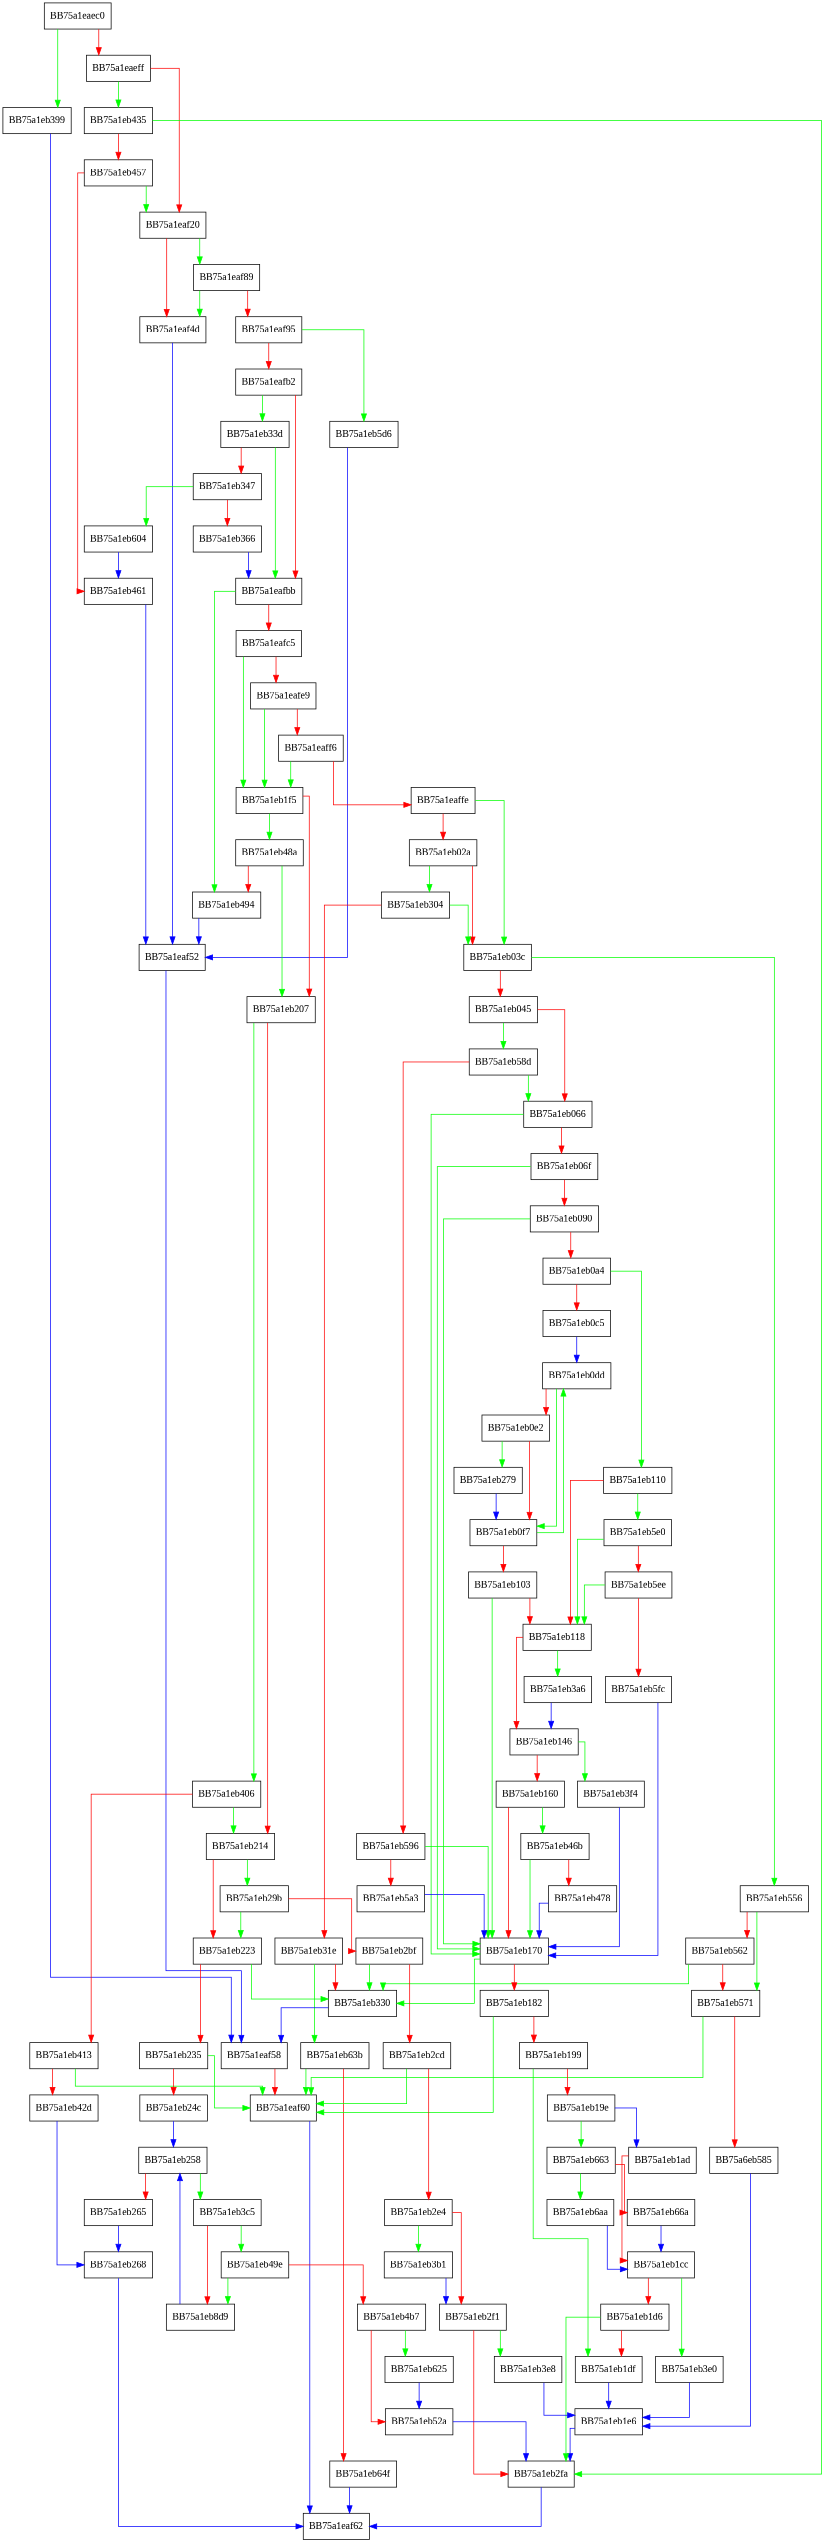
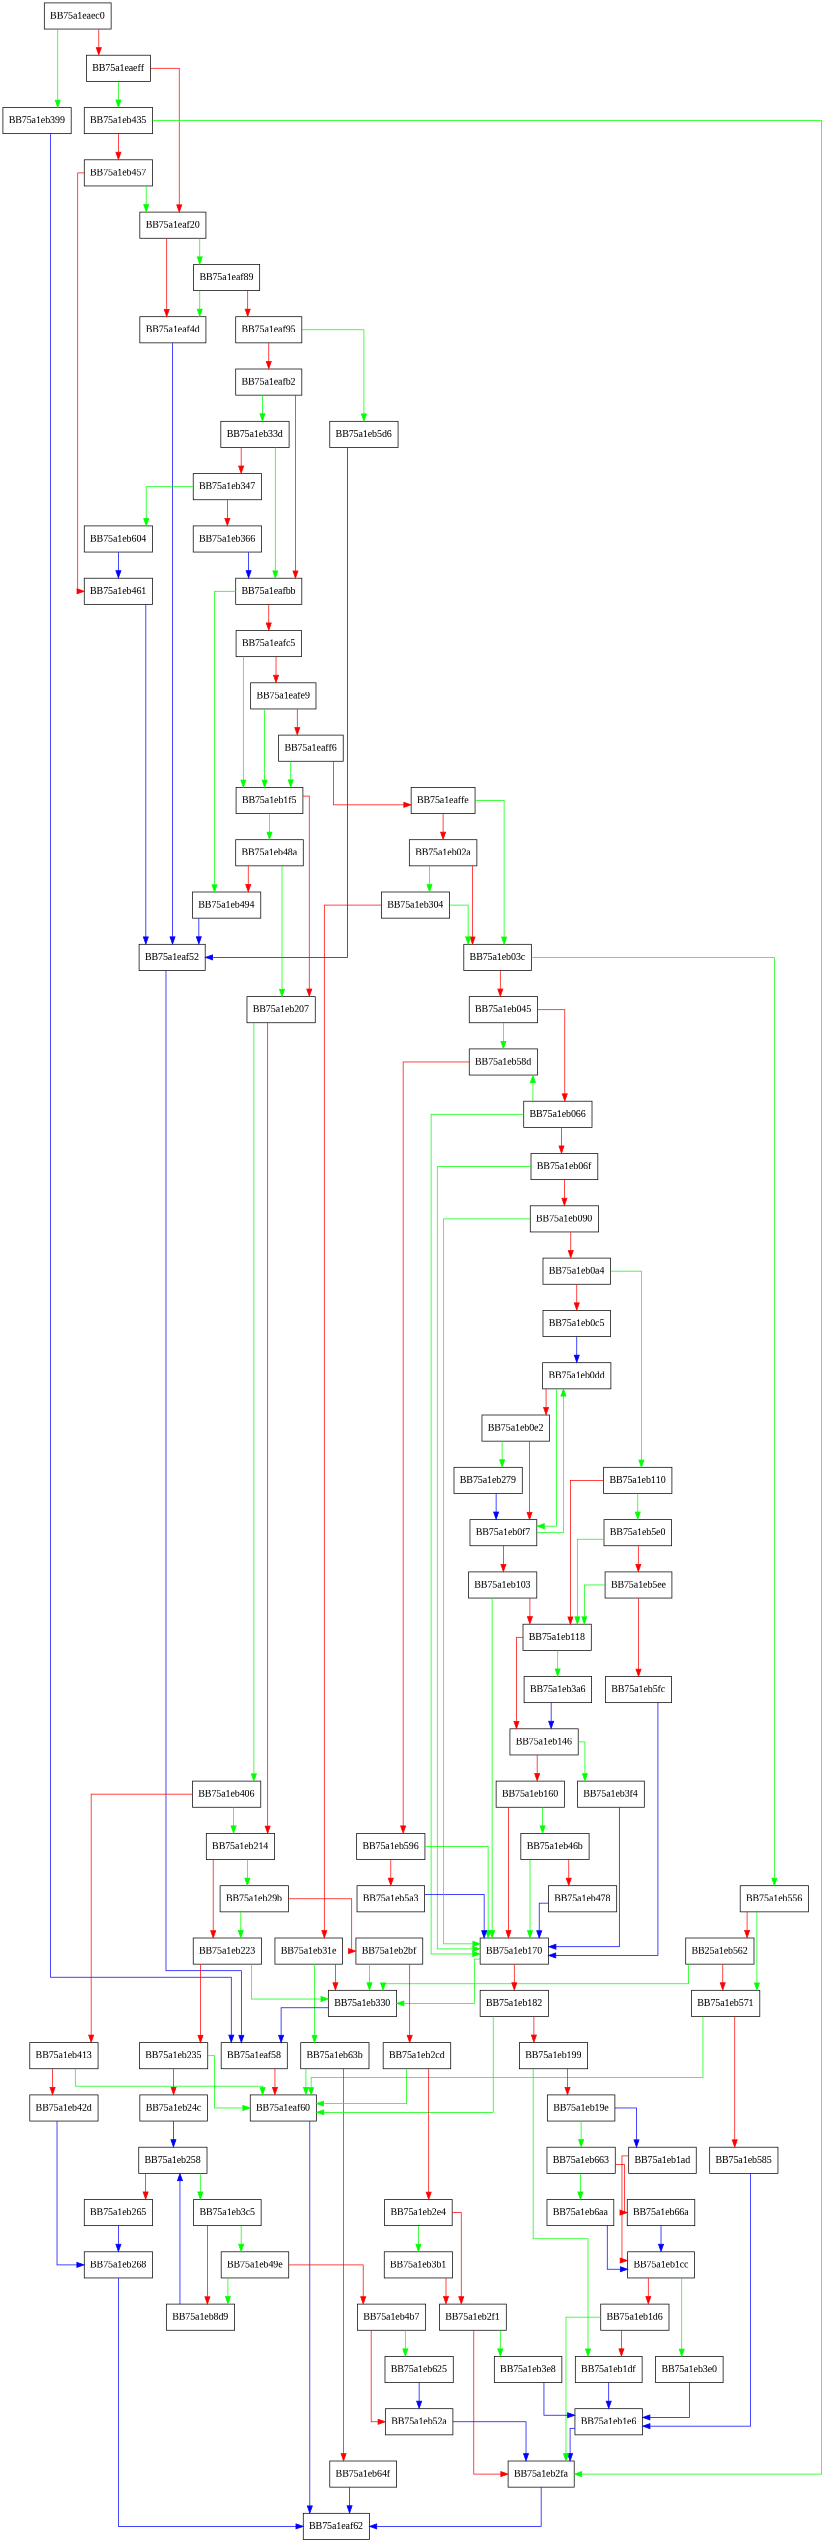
(528, 1084) -> (533, 1092)
(720, 1951) -> (720, 1951)
(744, 2160) -> (744, 2160)
(446, 2287) -> (446, 2287)
